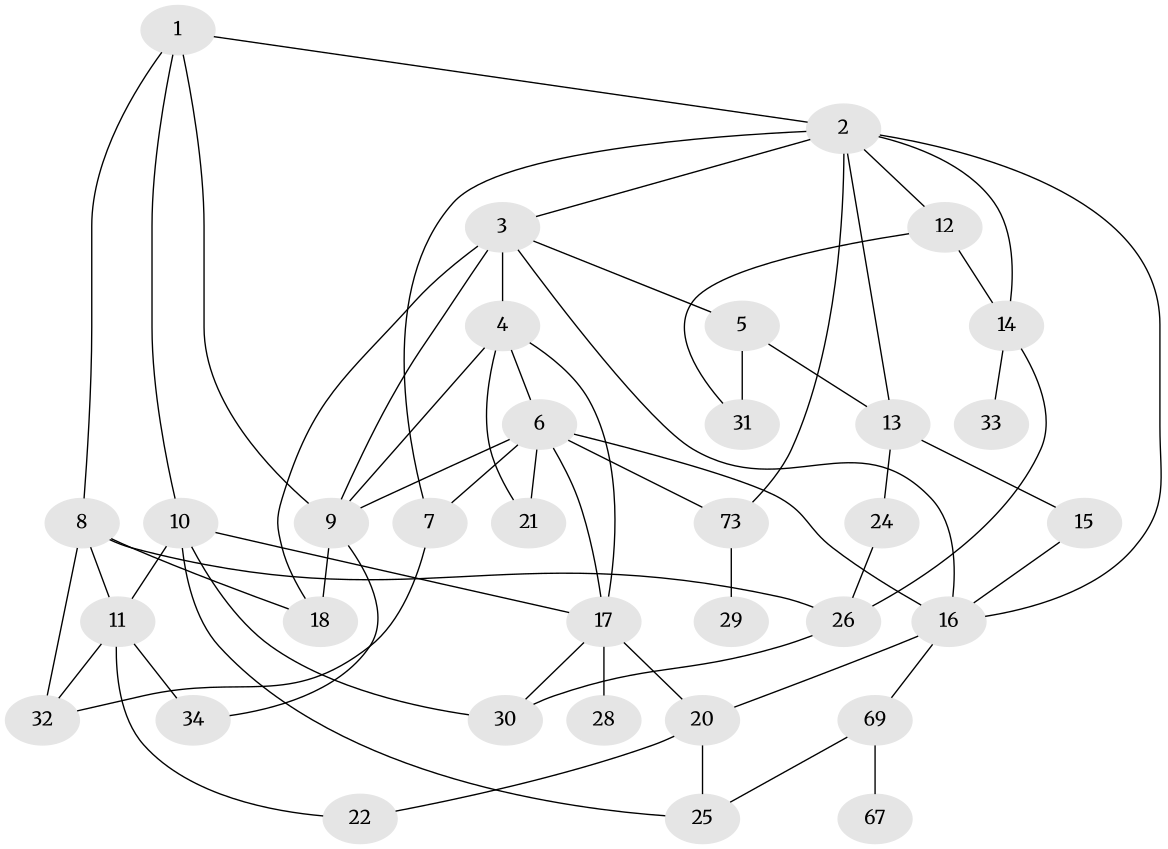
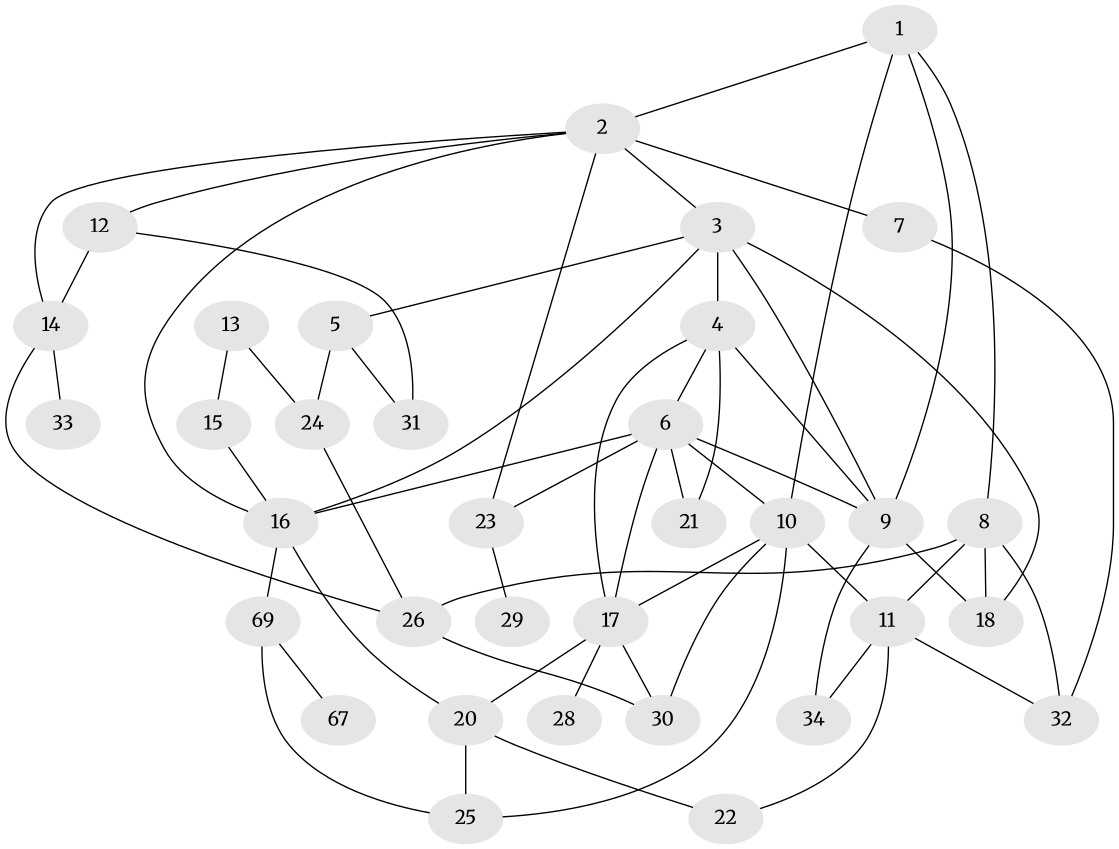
(868, 277) -> none
(825, 380) -> (324, 375)
(485, 474) -> (726, 474)
(731, 523) -> (486, 523)
